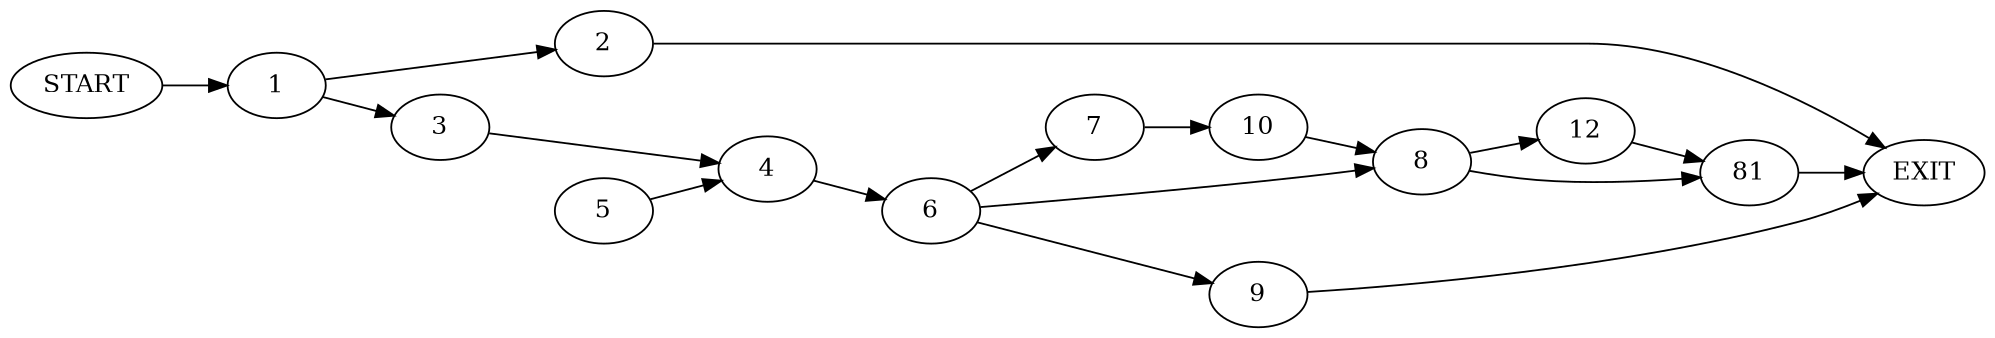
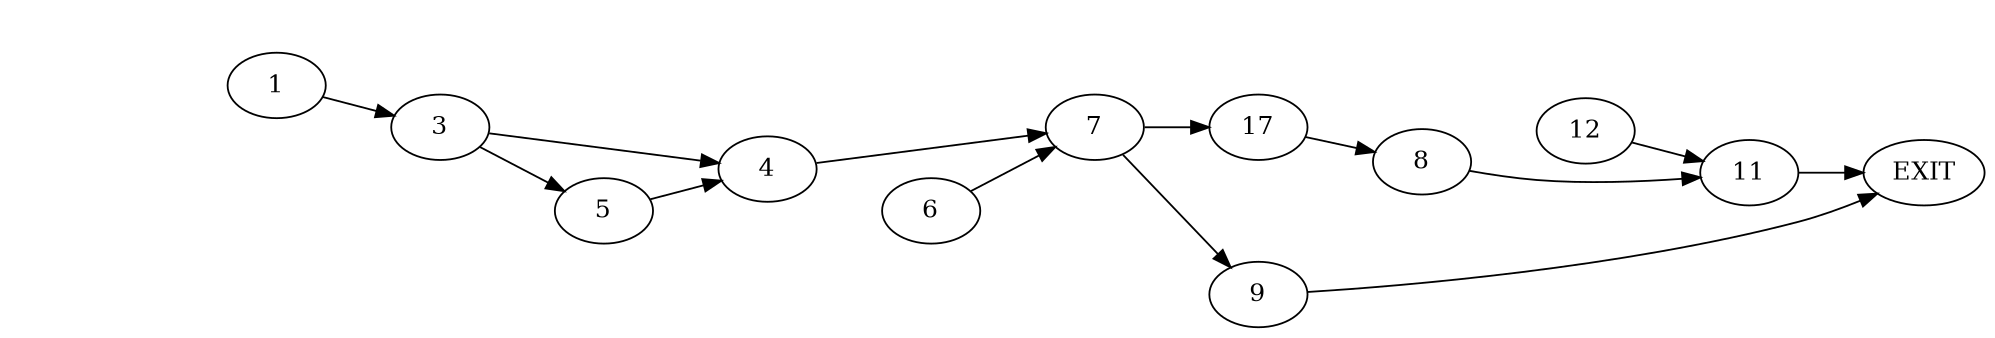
(604, 44) -> none
(87, 85) -> none
(1258, 127) -> (1258, 127)
(1495, 148) -> none
none -> (514, 165)
(1749, 173) -> (1749, 173)
(841, 188) -> (922, 149)
(1168, 191) -> none
(1086, 250) -> (1171, 205)
